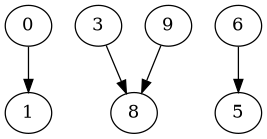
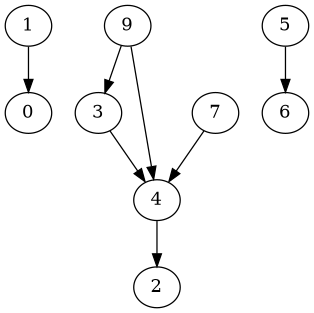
(28, 63) -> (28, 63)
none -> (115, 63)
(238, 63) -> (285, 63)
(134, 113) -> (157, 200)
none -> (215, 113)
none -> (157, 287)
